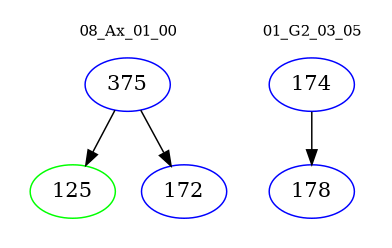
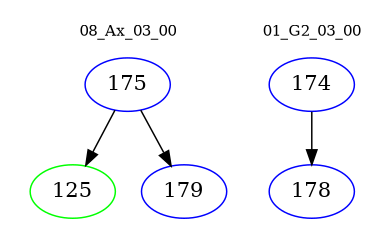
(128, 32) -> (128, 32)
(313, 32) -> (313, 32)
(128, 85) -> (128, 85)
(184, 192) -> (184, 192)
